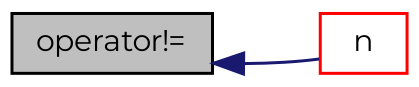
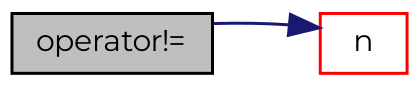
(282, 62) -> (252, 23)
